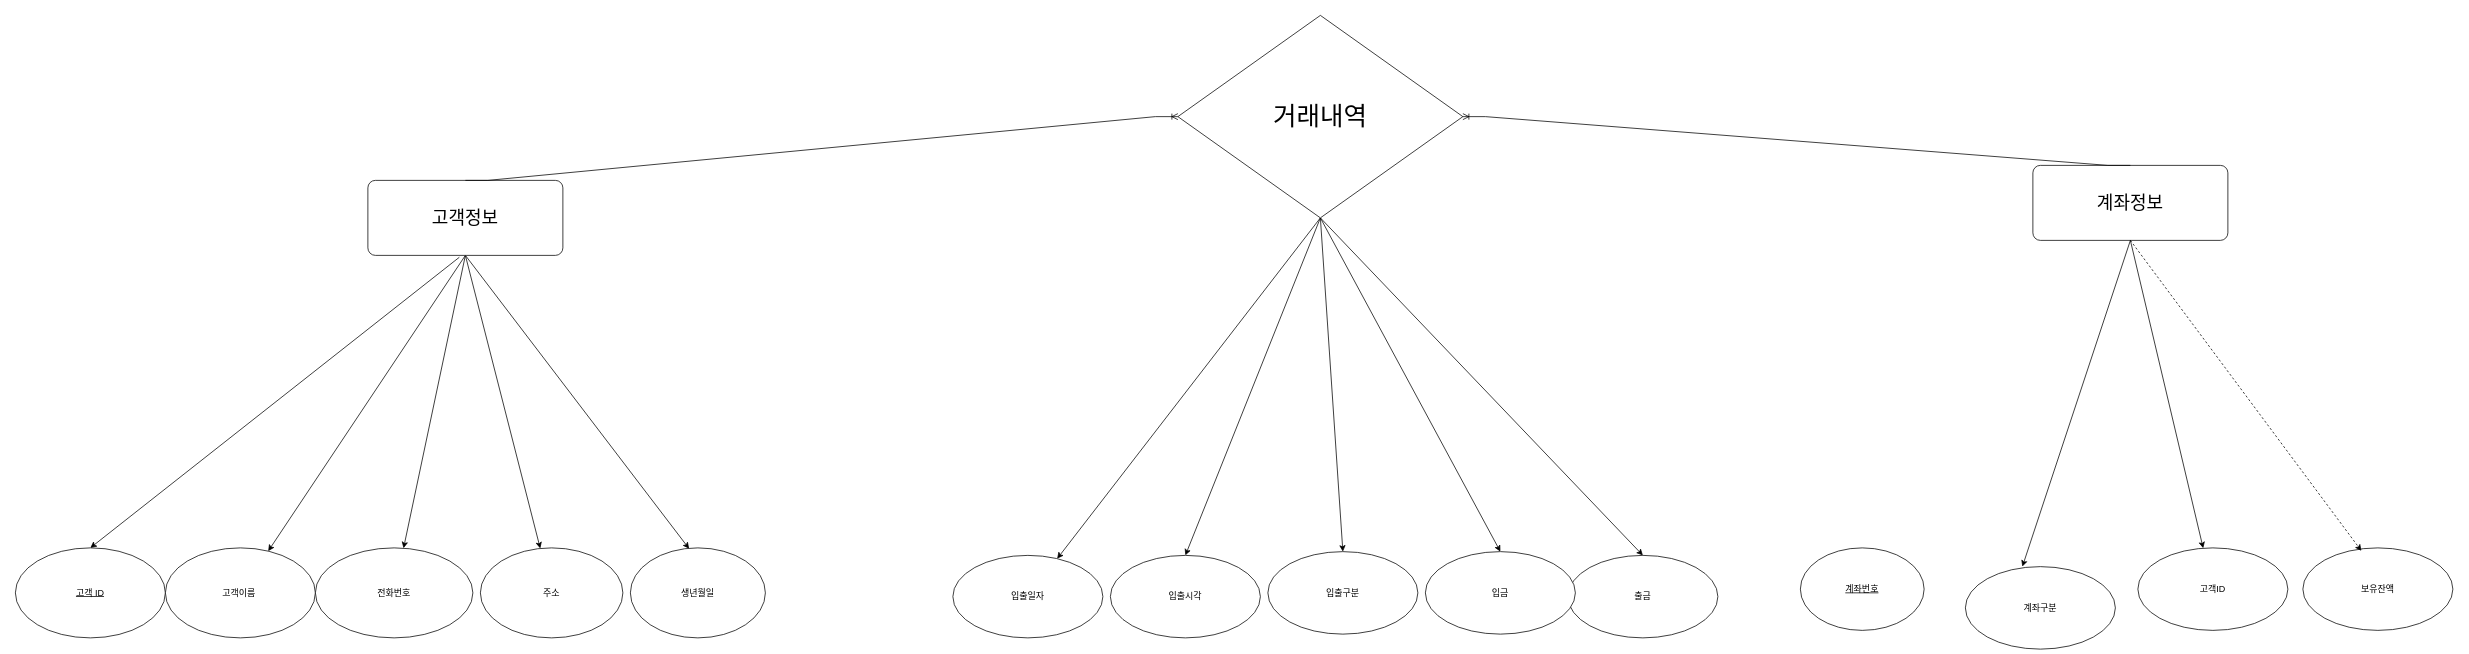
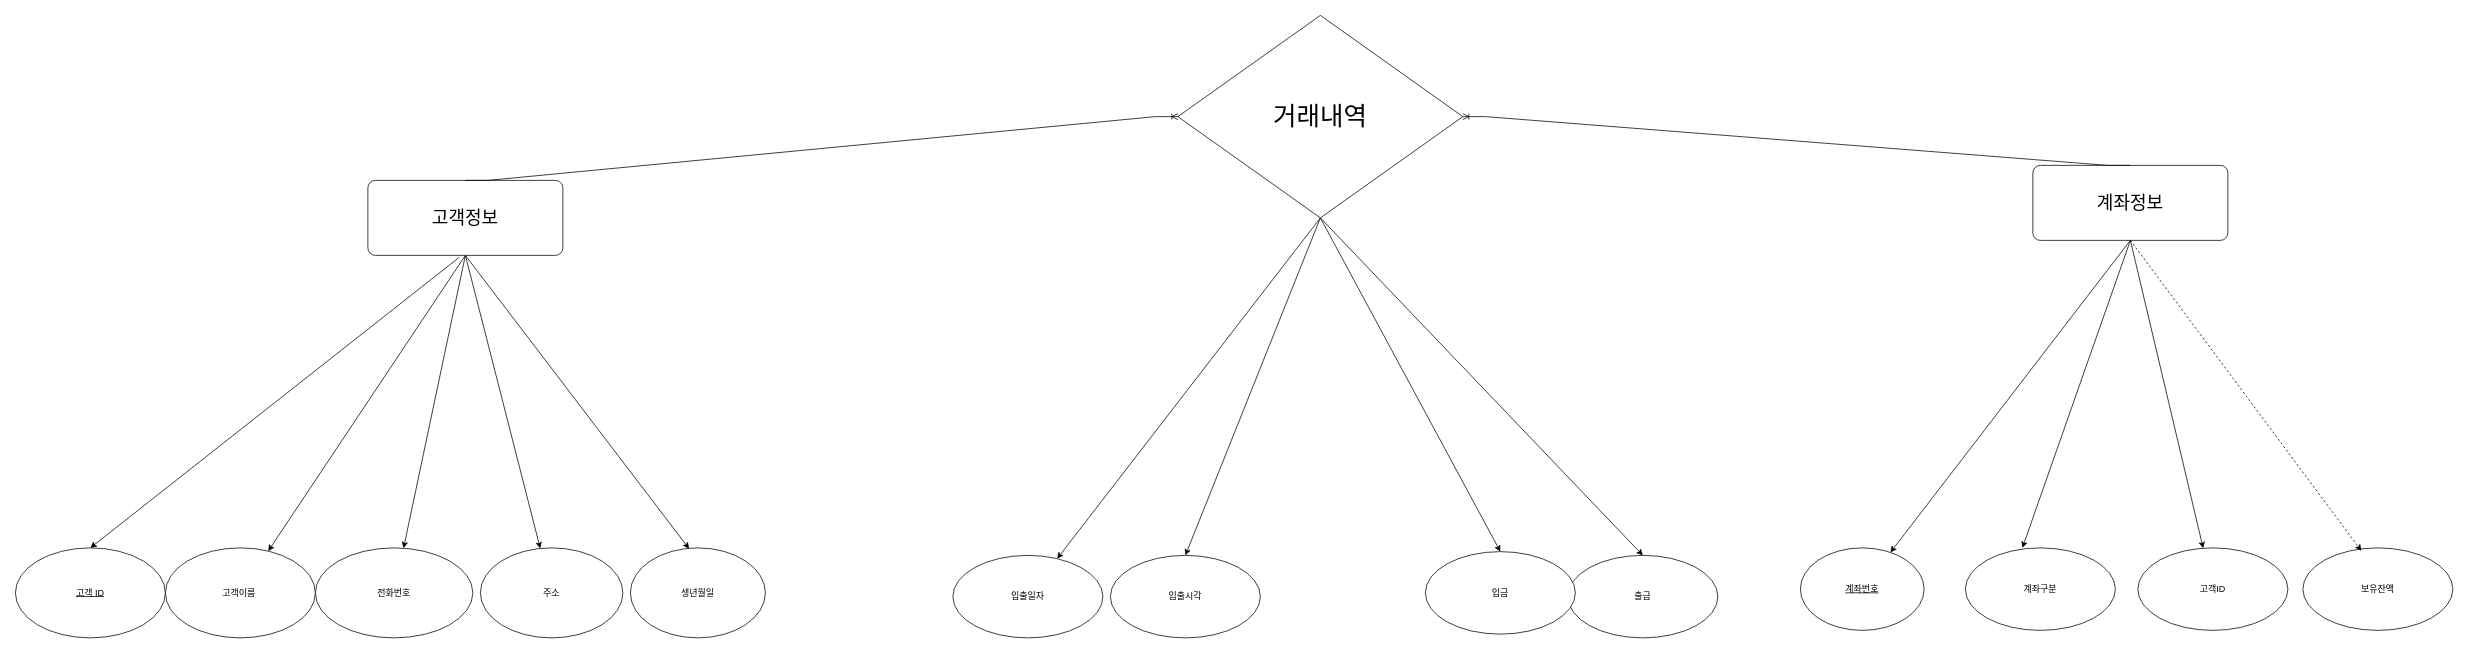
(1332, 384) -> none
none -> (2011, 396)
(1343, 593) -> none
(2040, 608) -> (2040, 589)
